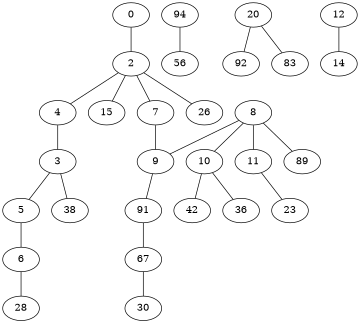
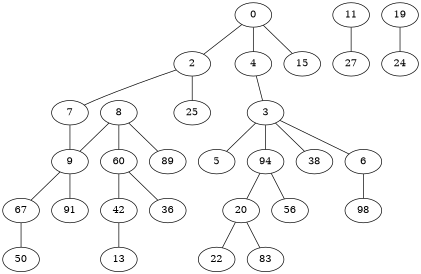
(339, 15) -> (400, 15)
(241, 64) -> (217, 259)
(339, 64) -> (400, 64)
(94, 88) -> (253, 39)
(119, 88) -> (278, 39)
(204, 113) -> (192, 113)
(253, 137) -> none
none -> (266, 137)
(204, 162) -> (119, 162)
none -> (253, 186)
(290, 211) -> (351, 64)
(21, 235) -> (314, 137)
(143, 235) -> (46, 186)
none -> (119, 259)
(21, 308) -> (363, 211)
(143, 308) -> (21, 259)
